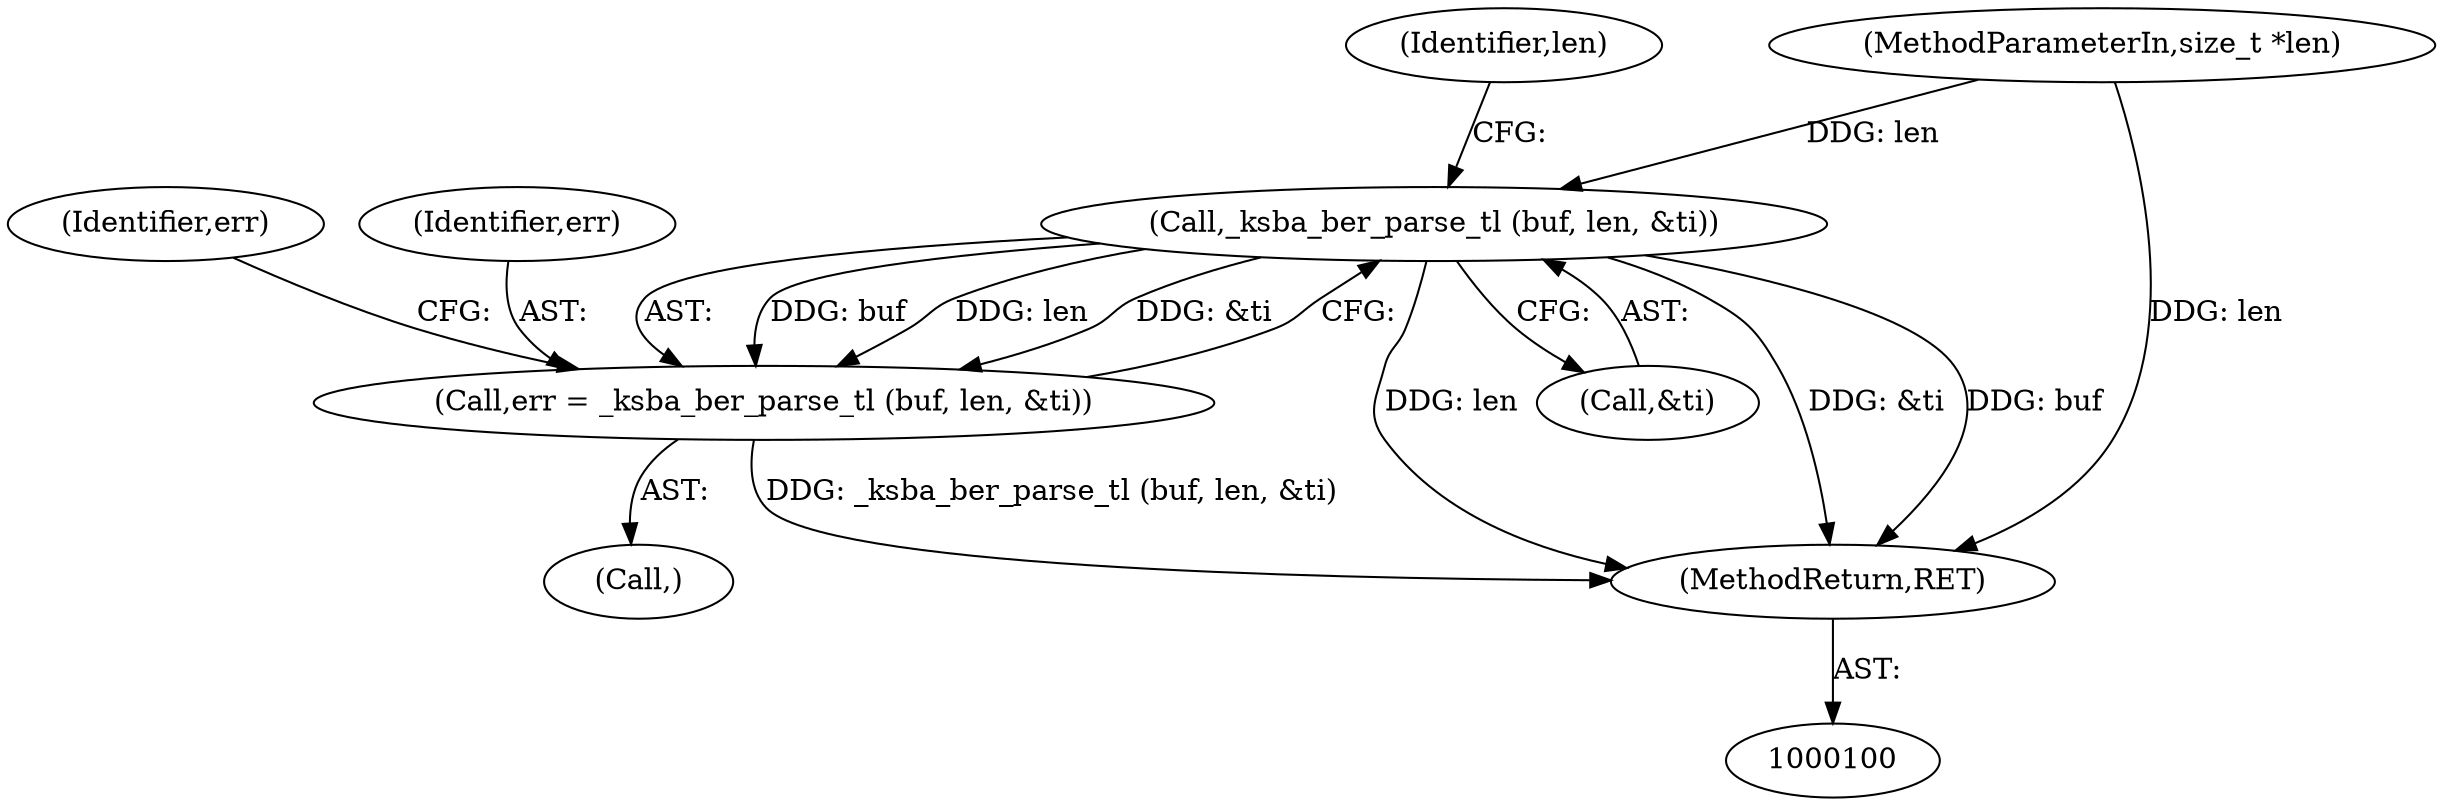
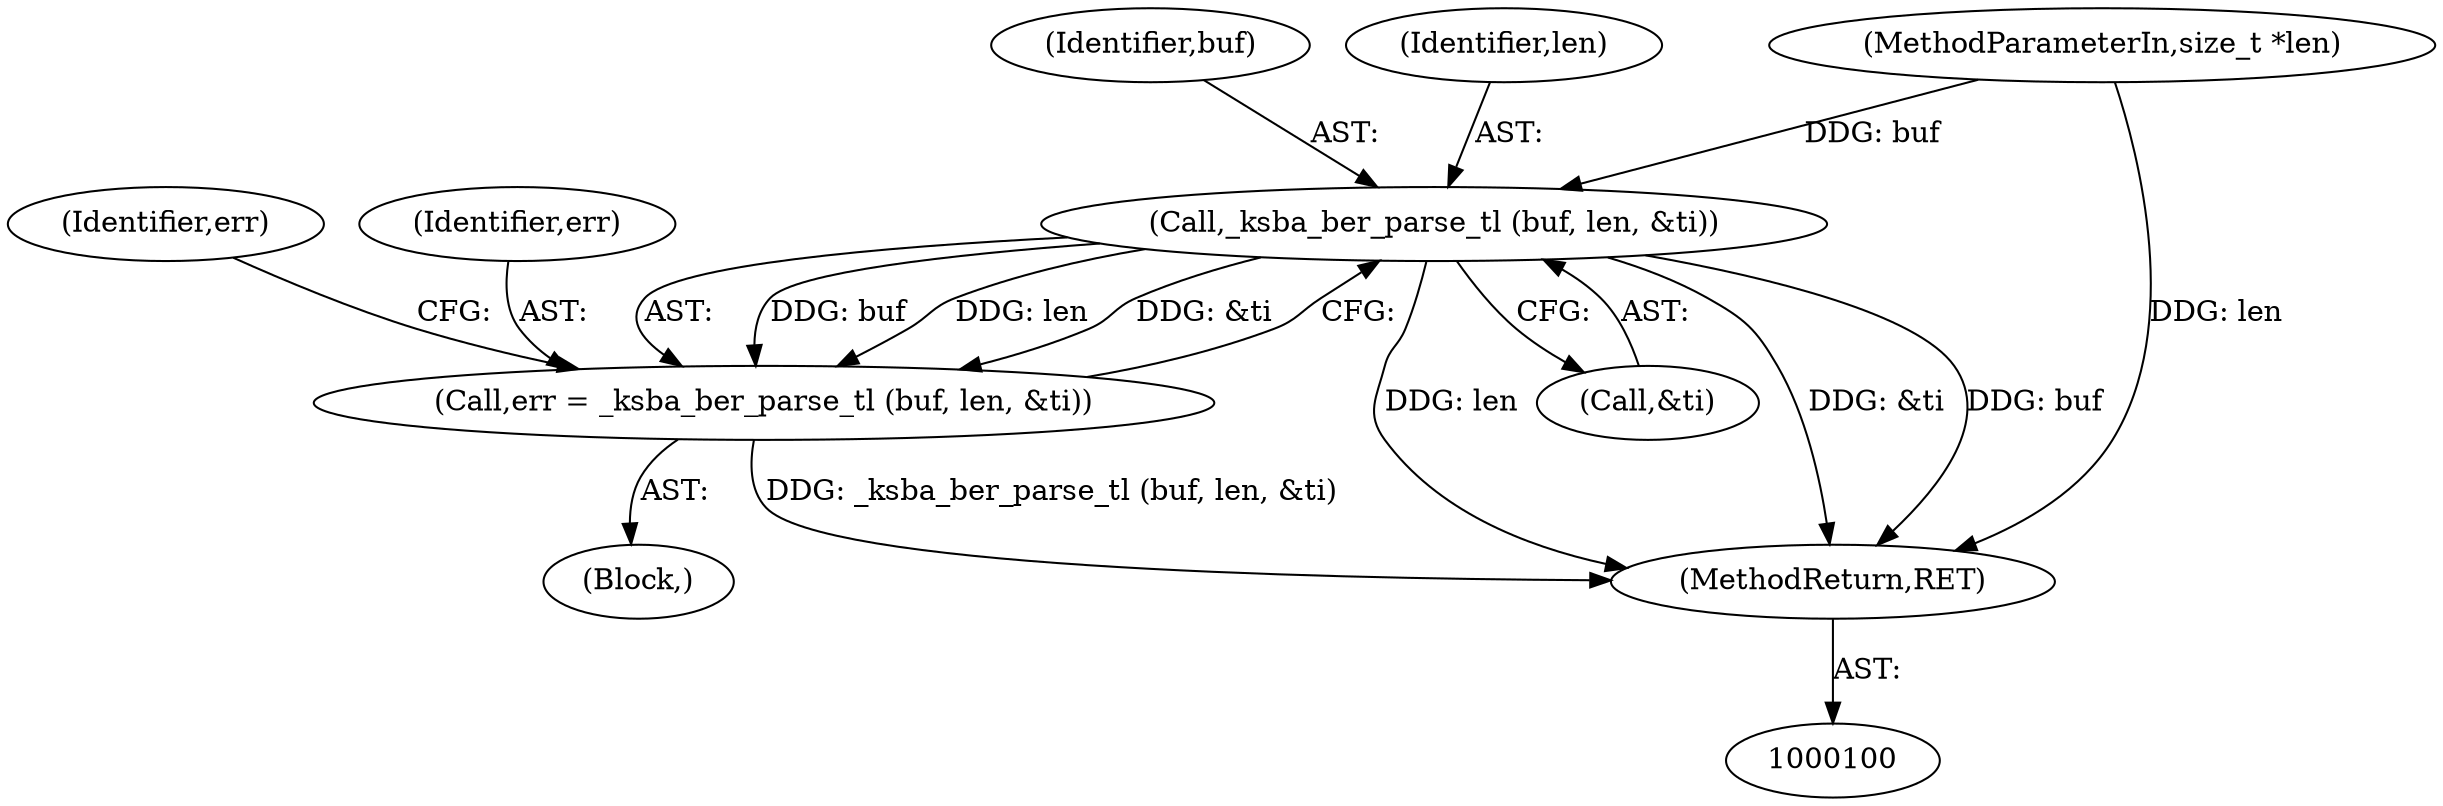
none -> (1150, 45)
(1514, 135) -> (1514, 135)
(1873, 135) -> (1873, 135)
(639, 582) -> (639, 582)
